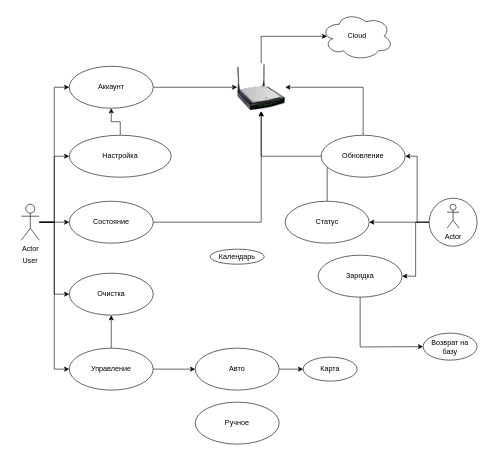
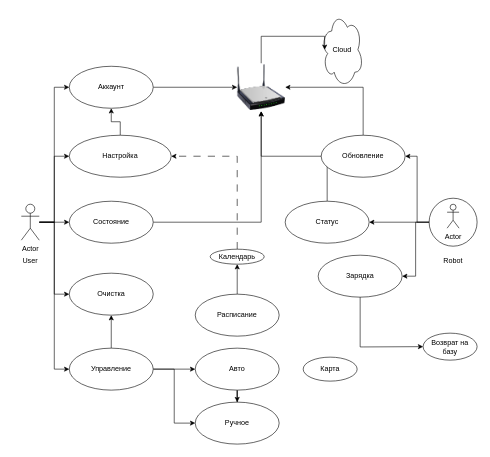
(357, 36) -> (342, 50)
none -> (176, 156)
none -> (453, 261)
none -> (237, 293)
none -> (237, 315)
(297, 369) -> (237, 398)
none -> (174, 422)
